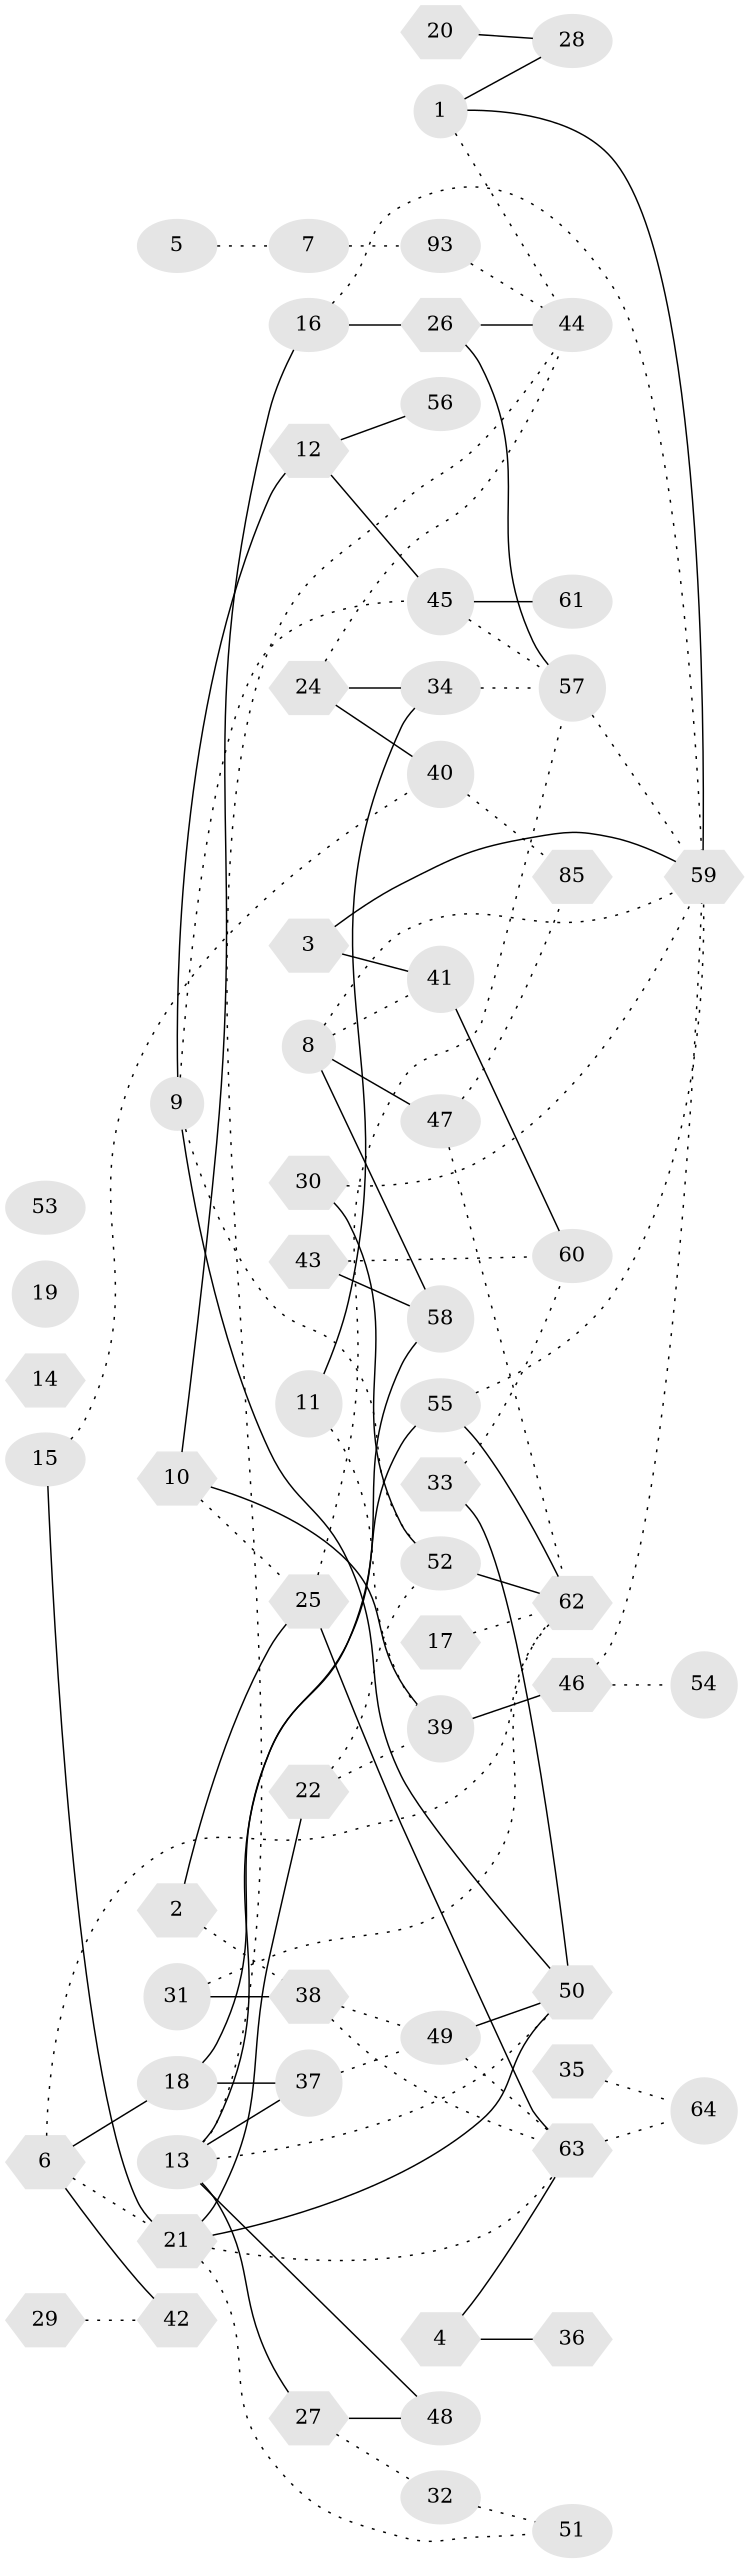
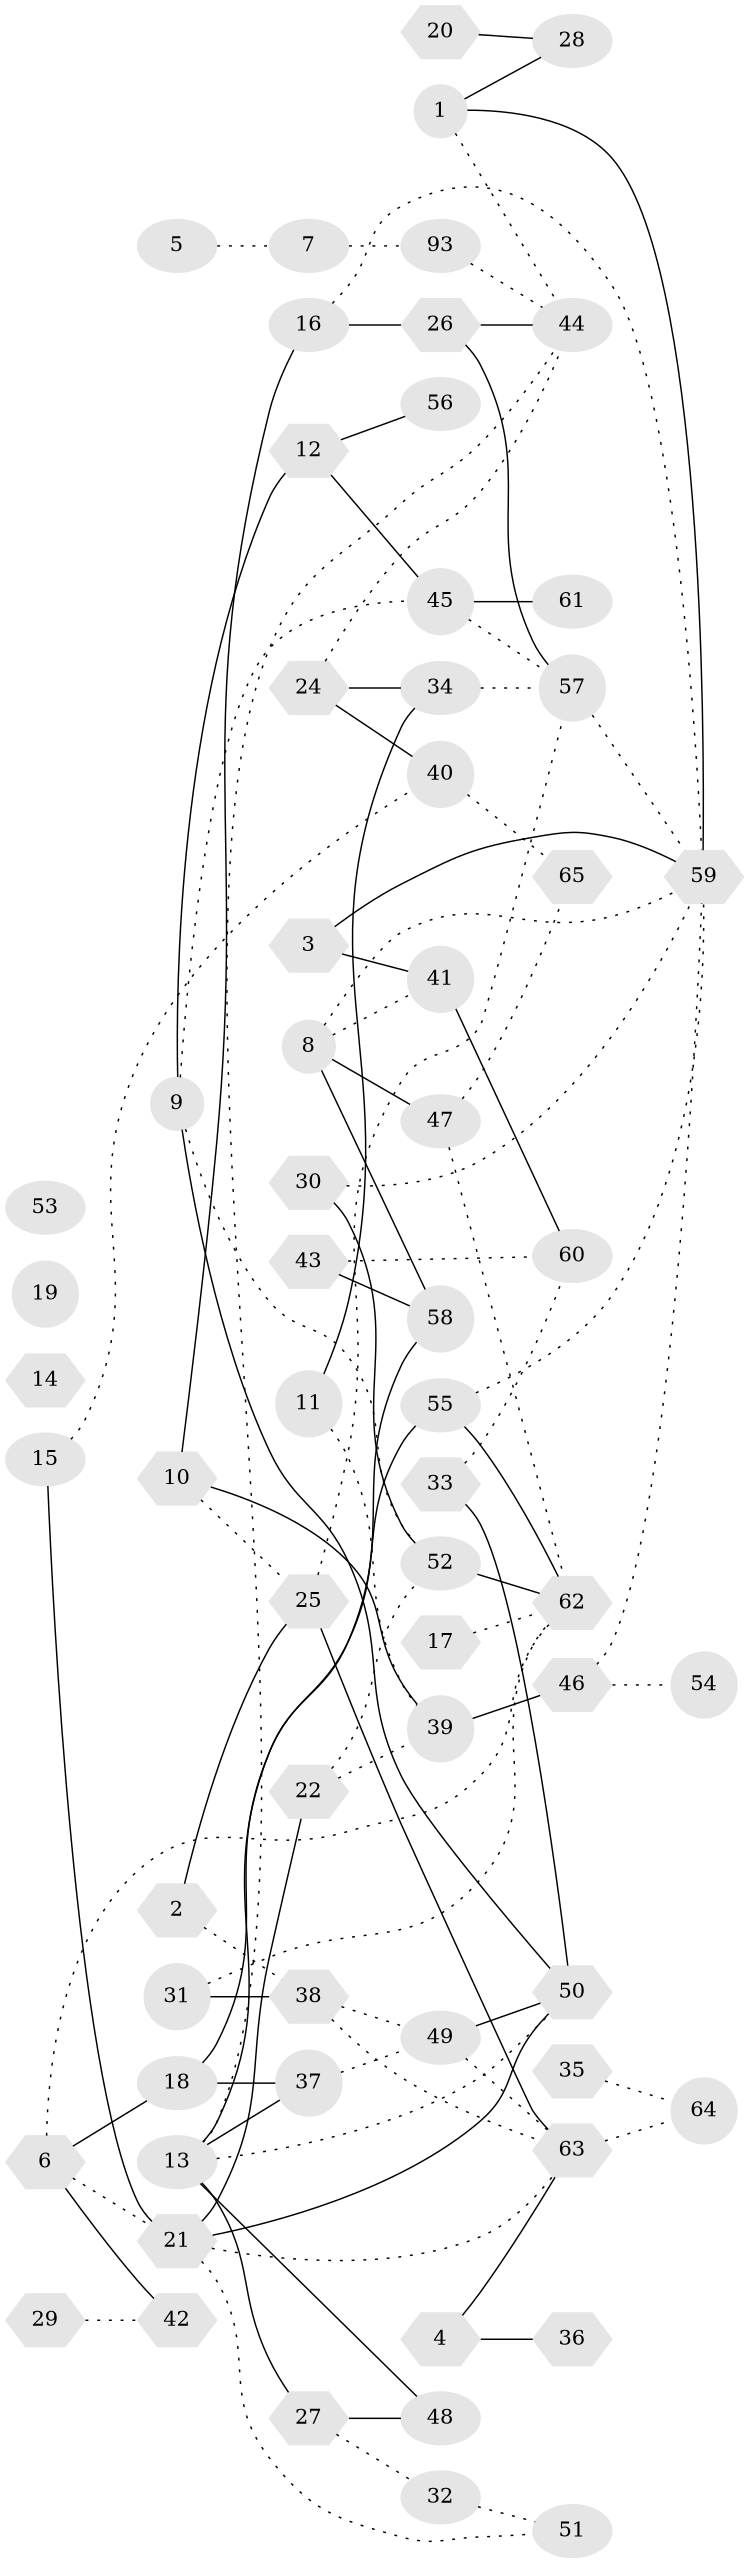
(572, 877) -> (572, 877)
